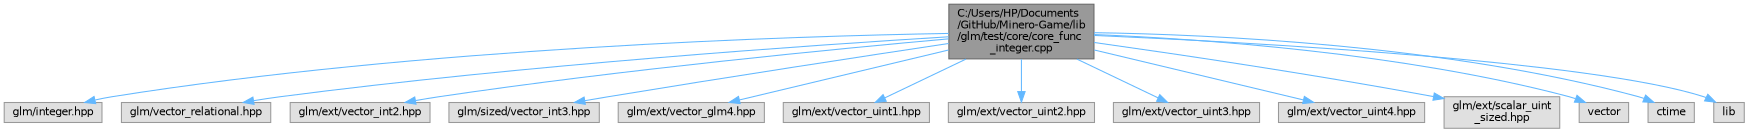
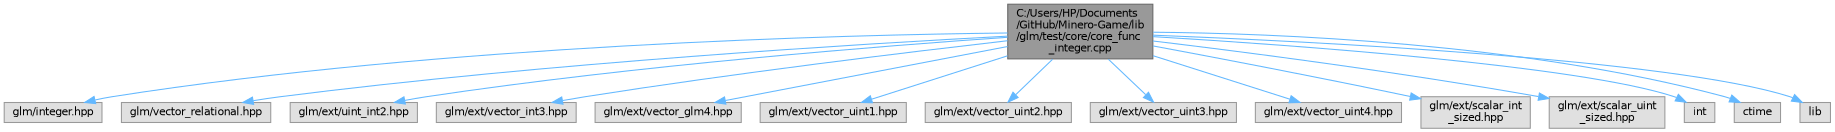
(360, 112) -> (354, 112)
(524, 112) -> (506, 112)
none -> (1476, 112)
(1604, 112) -> (1700, 112)
